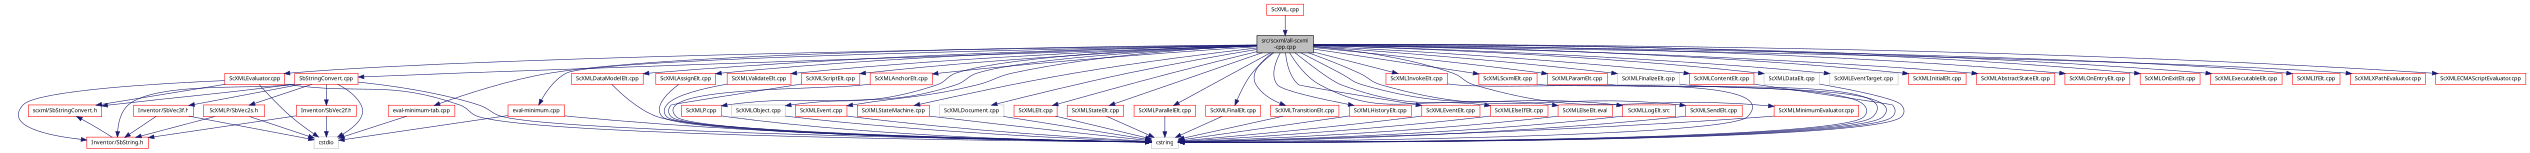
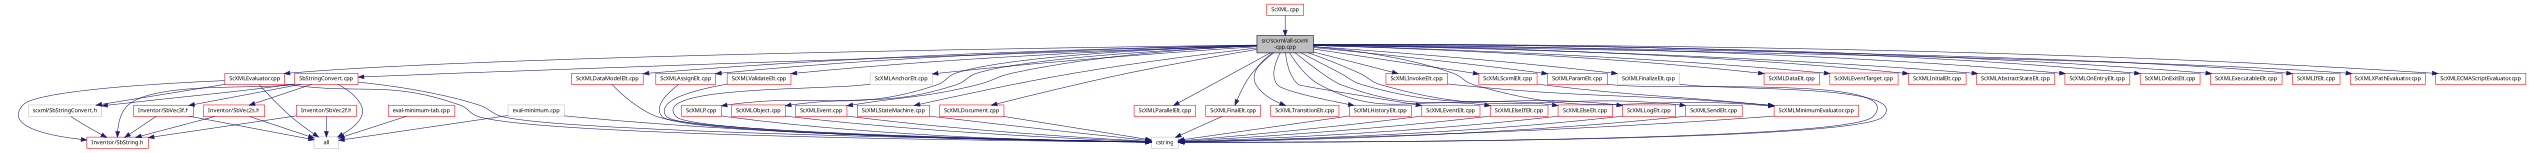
(846, 53) -> none
(893, 54) -> none
(831, 79) -> none
(901, 79) -> (901, 79)
(1722, 79) -> none
(1792, 79) -> (1792, 79)
(1864, 79) -> (1864, 79)
(326, 92) -> none
(1866, 108) -> (1612, 92)
(65, 111) -> (65, 111)
(234, 111) -> (234, 111)
(536, 111) -> (536, 111)
(759, 111) -> (759, 111)
(972, 111) -> (972, 111)
(1036, 111) -> none
(1095, 111) -> none
(1585, 111) -> (1585, 111)
(1649, 111) -> (1649, 111)
(1165, 124) -> none
(1234, 127) -> none
(97, 128) -> (86, 126)
(1627, 131) -> (1608, 96)
(1593, 139) -> none
(326, 143) -> (326, 143)
